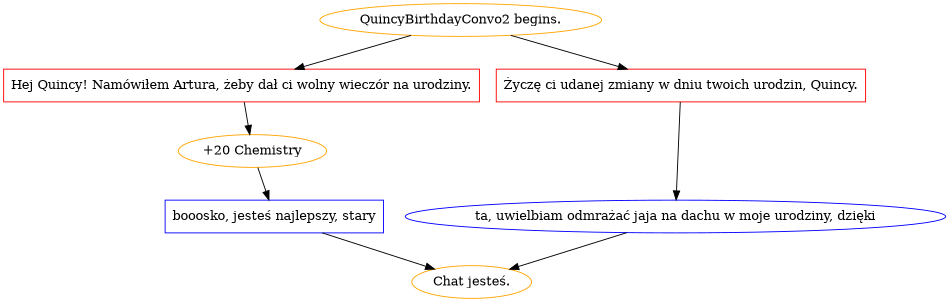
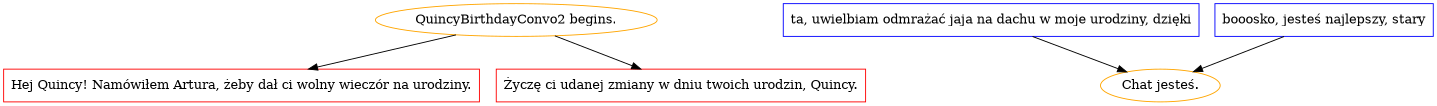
(678, 146) -> none
(252, 151) -> none
(675, 217) -> (991, 20)
